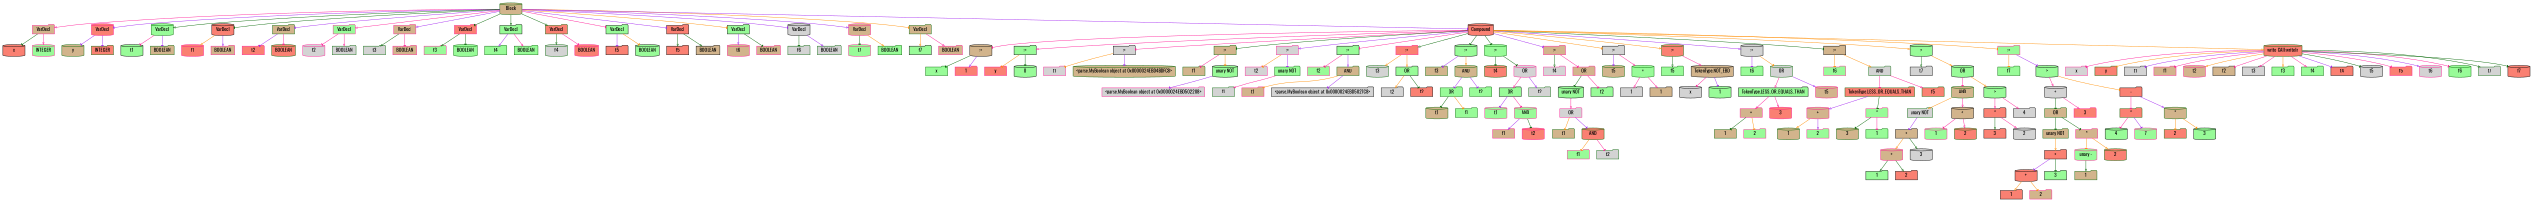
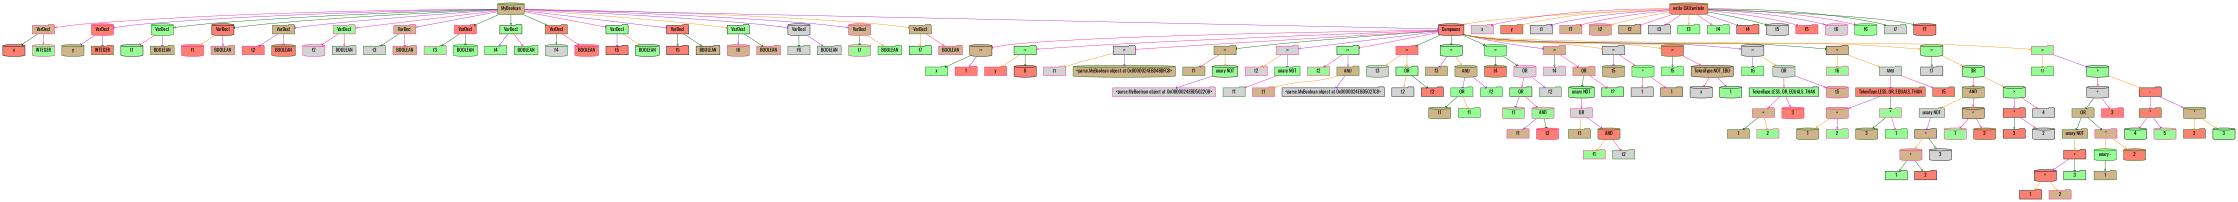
(511, 9) -> (511, 9)
(1916, 41) -> (1568, 14)
(1025, 71) -> (1025, 71)
(2146, 134) -> (2165, 134)
(2086, 155) -> (2105, 155)
